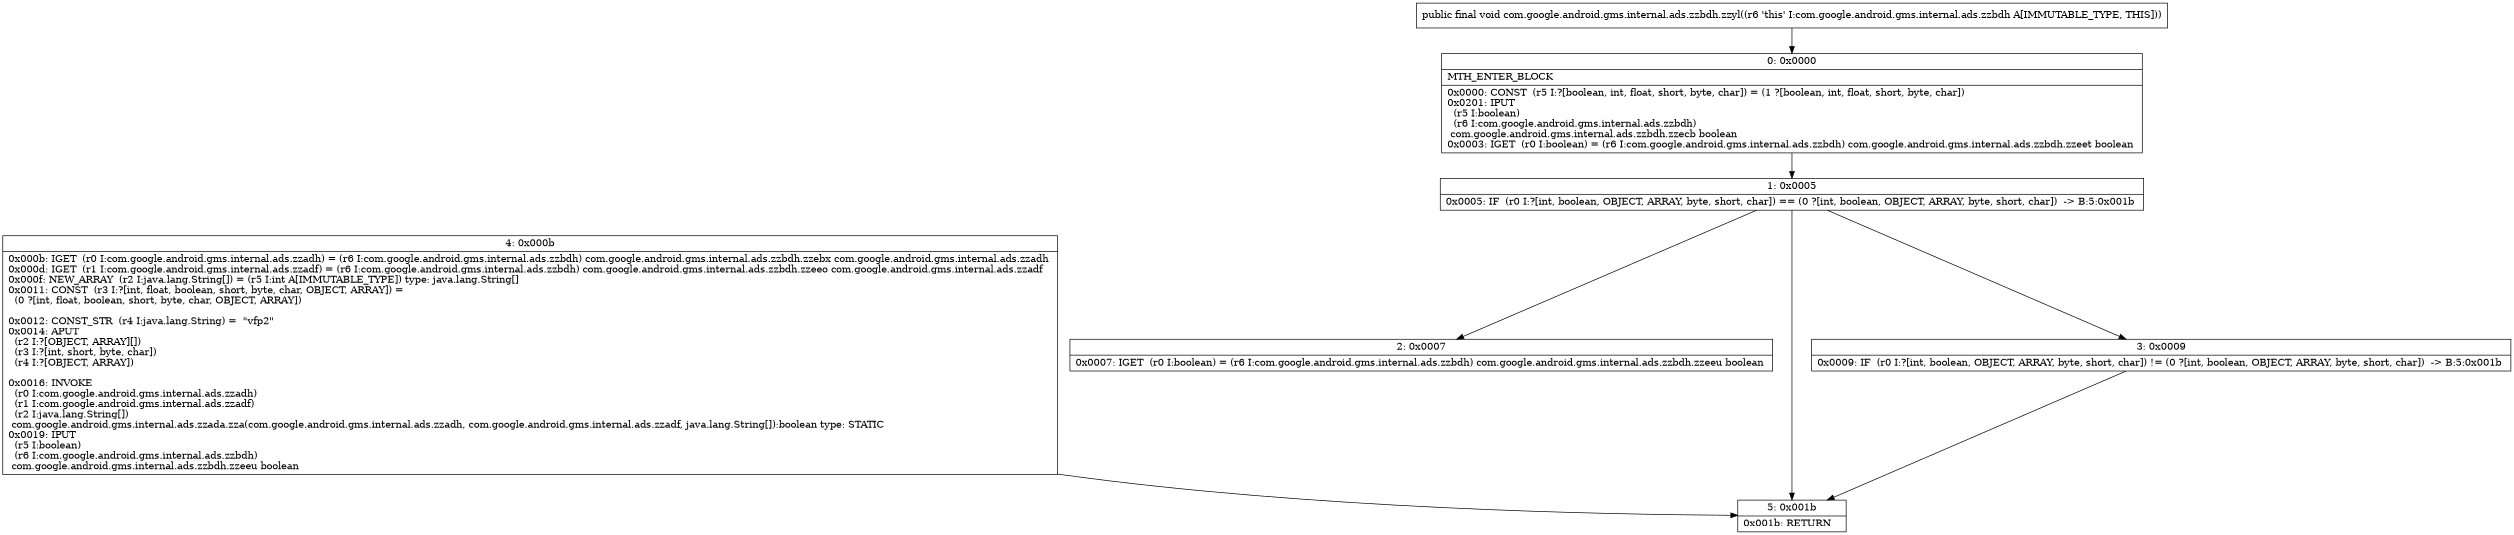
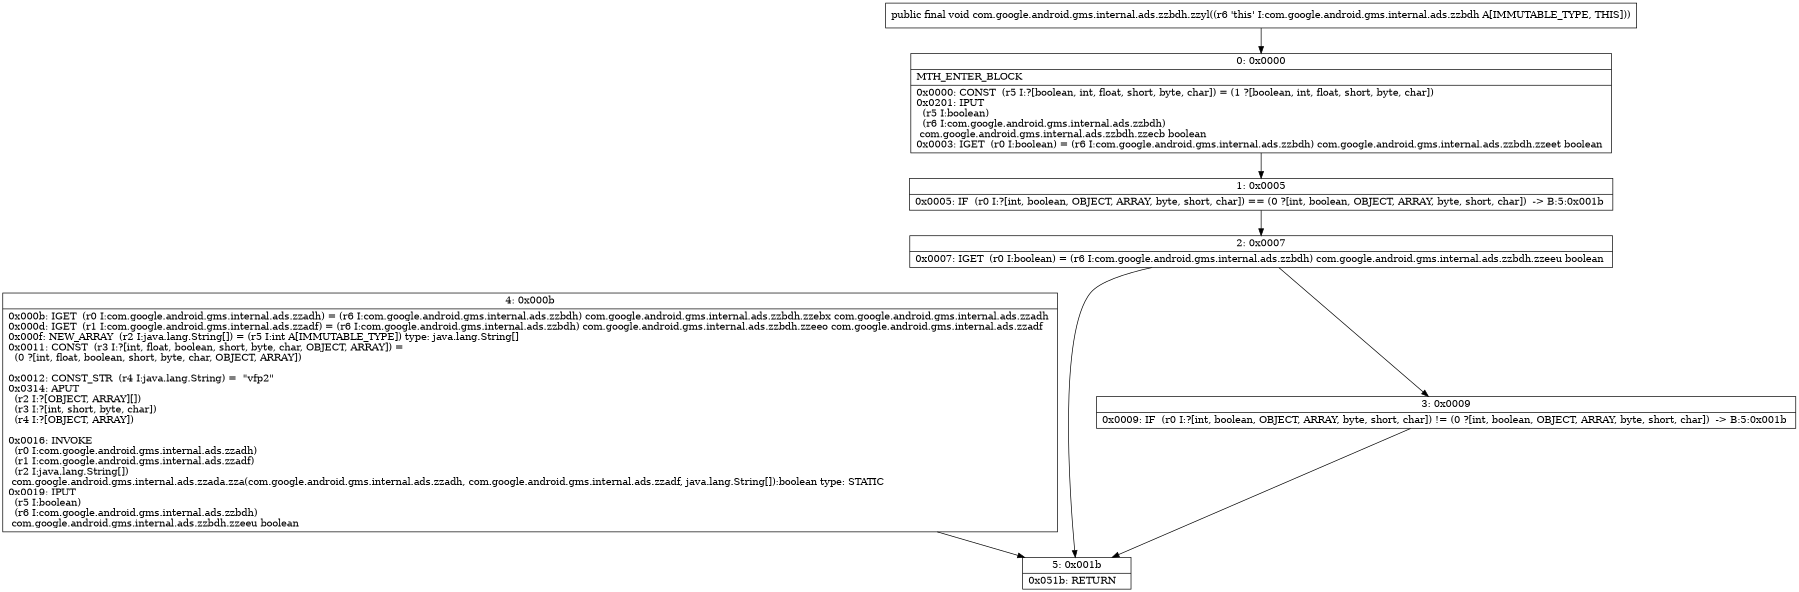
(1973, 273) -> (1351, 330)
(47, 332) -> (47, 389)
(1792, 352) -> (1070, 386)
(1792, 524) -> (1077, 581)
